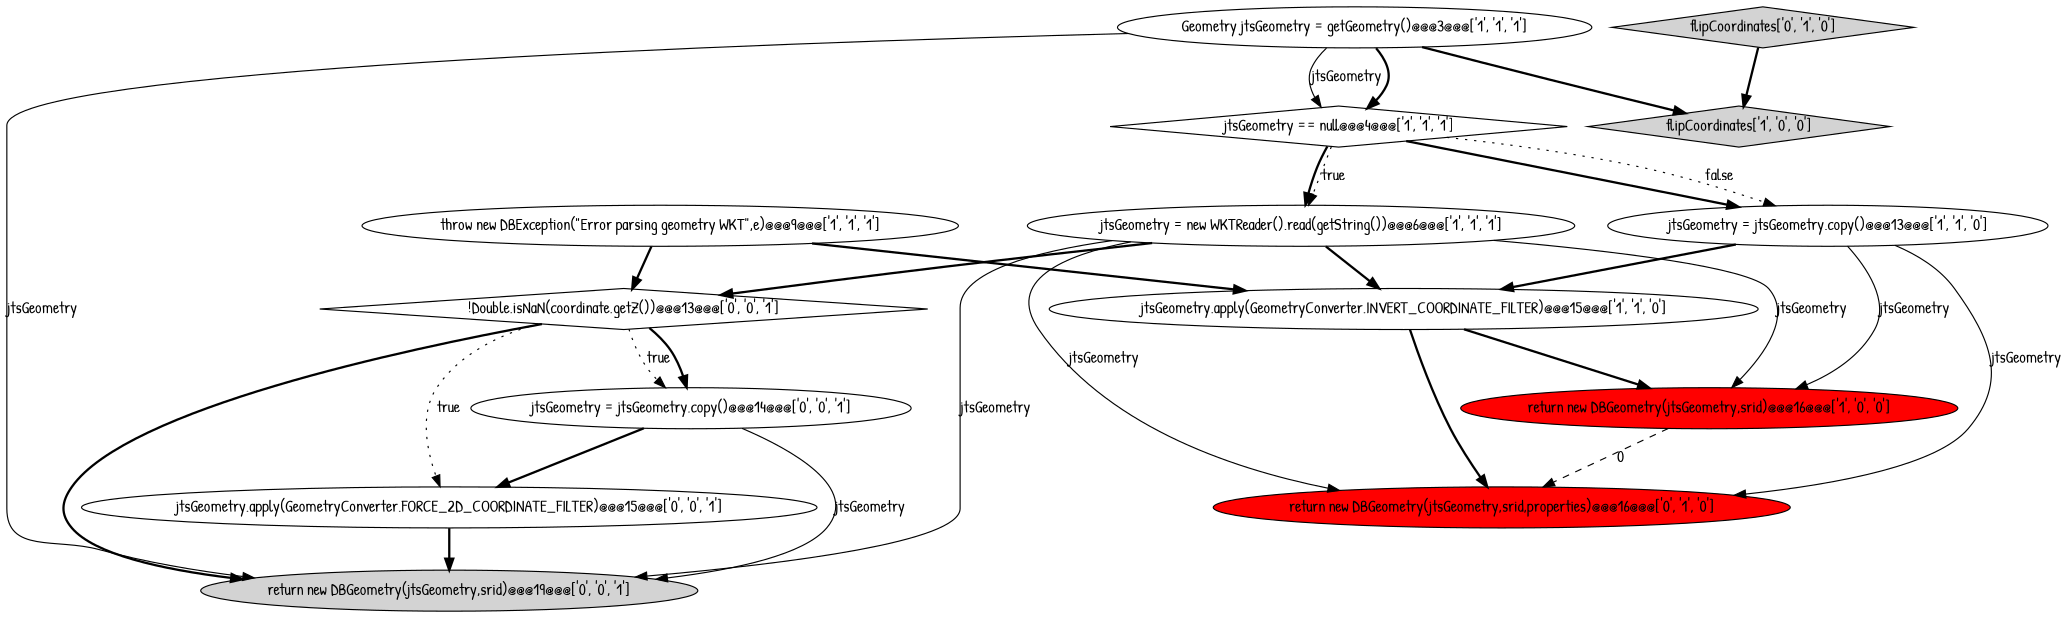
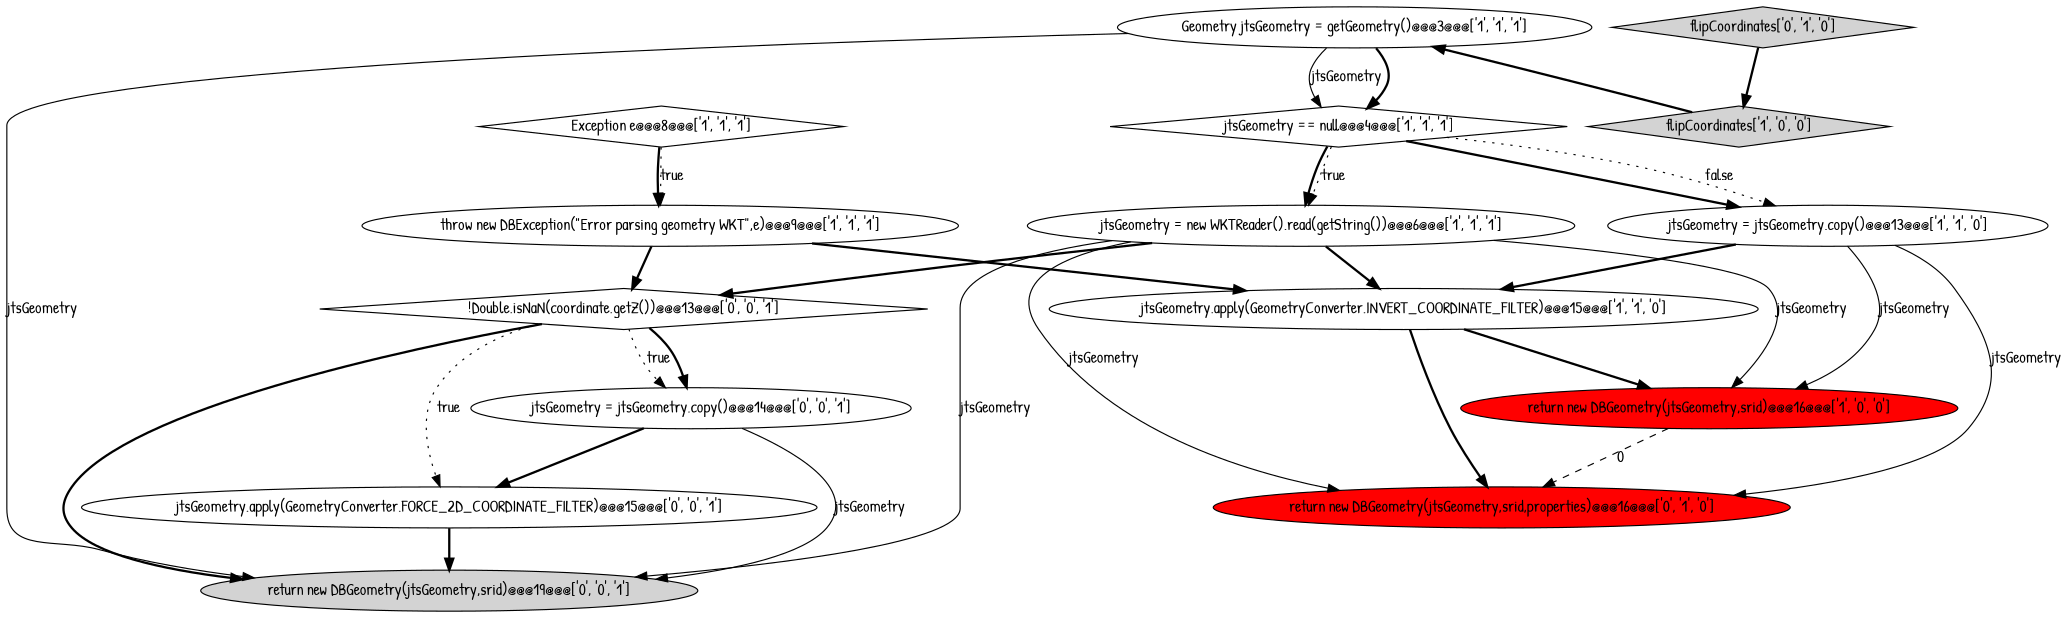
(1548, 79) -> (1568, 80)
none -> (661, 127)
